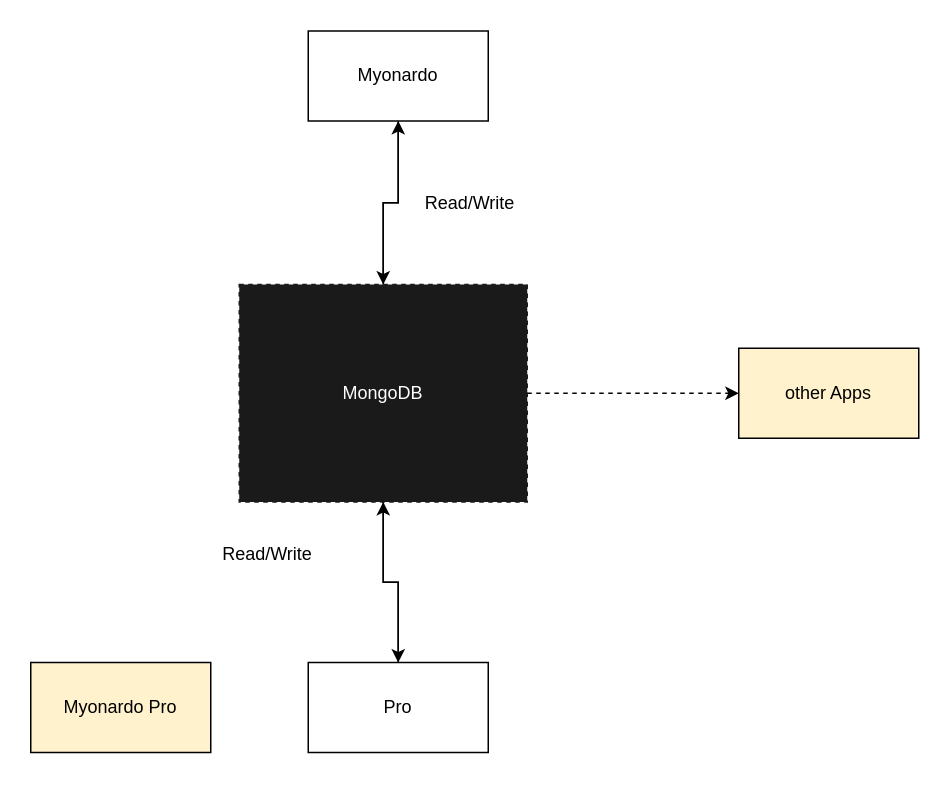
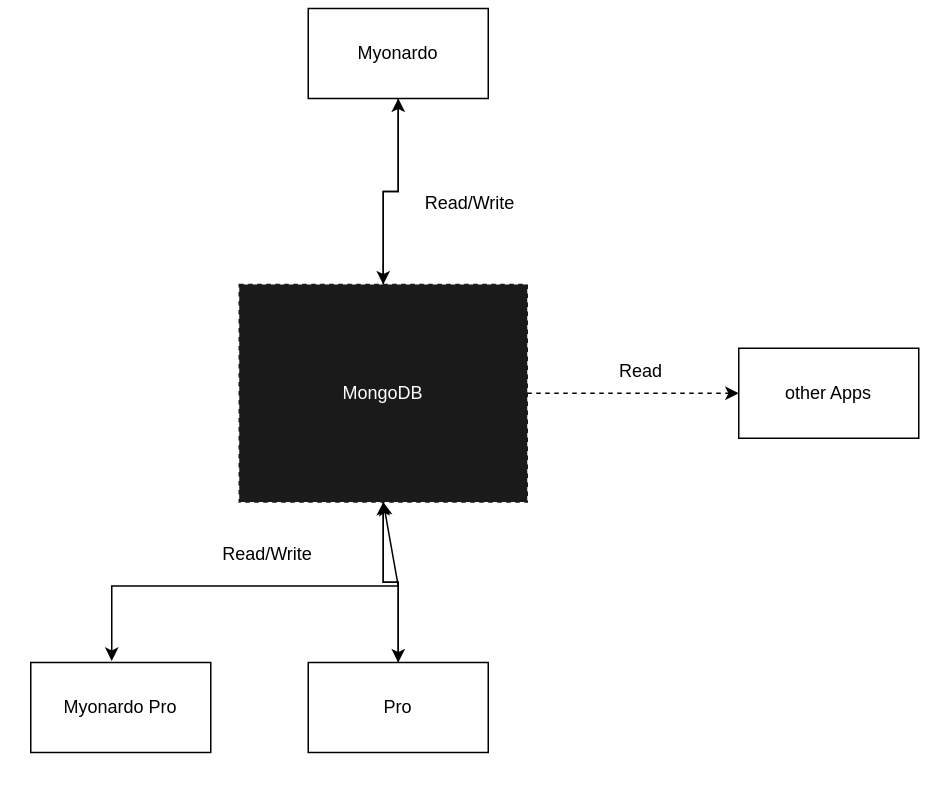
(398, 76) -> (398, 53)
none -> (641, 371)
(829, 393) -> (829, 393)
none -> (221, 586)
(121, 707) -> (121, 707)
